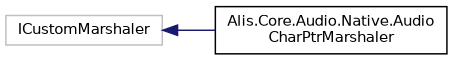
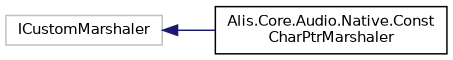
(331, 30) -> (331, 30)
